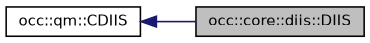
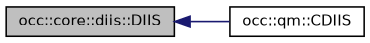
(176, 22) -> (210, 22)
